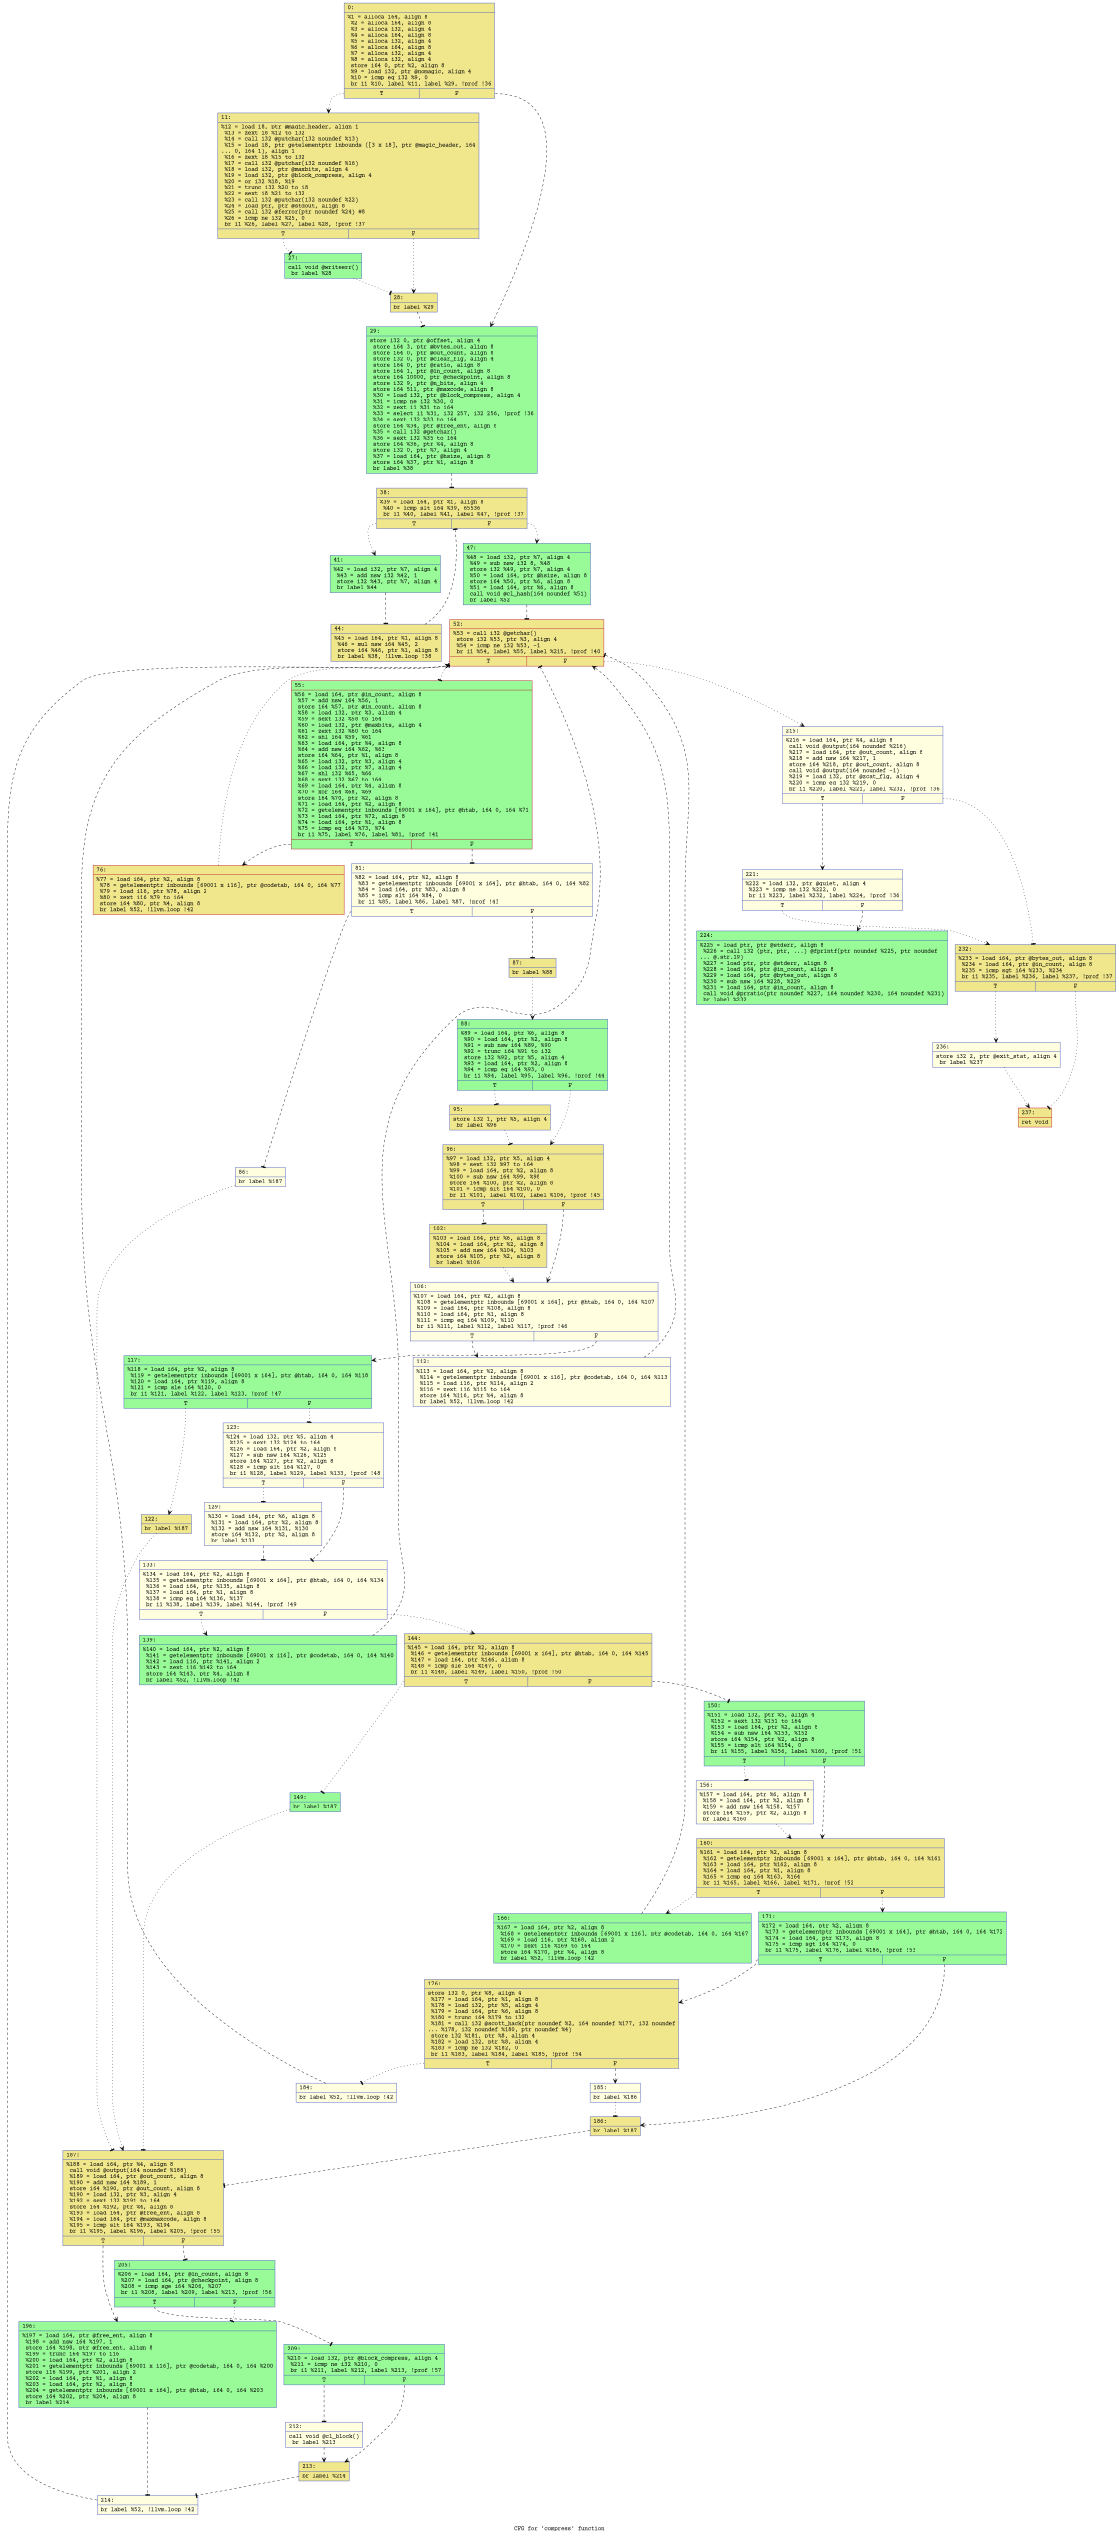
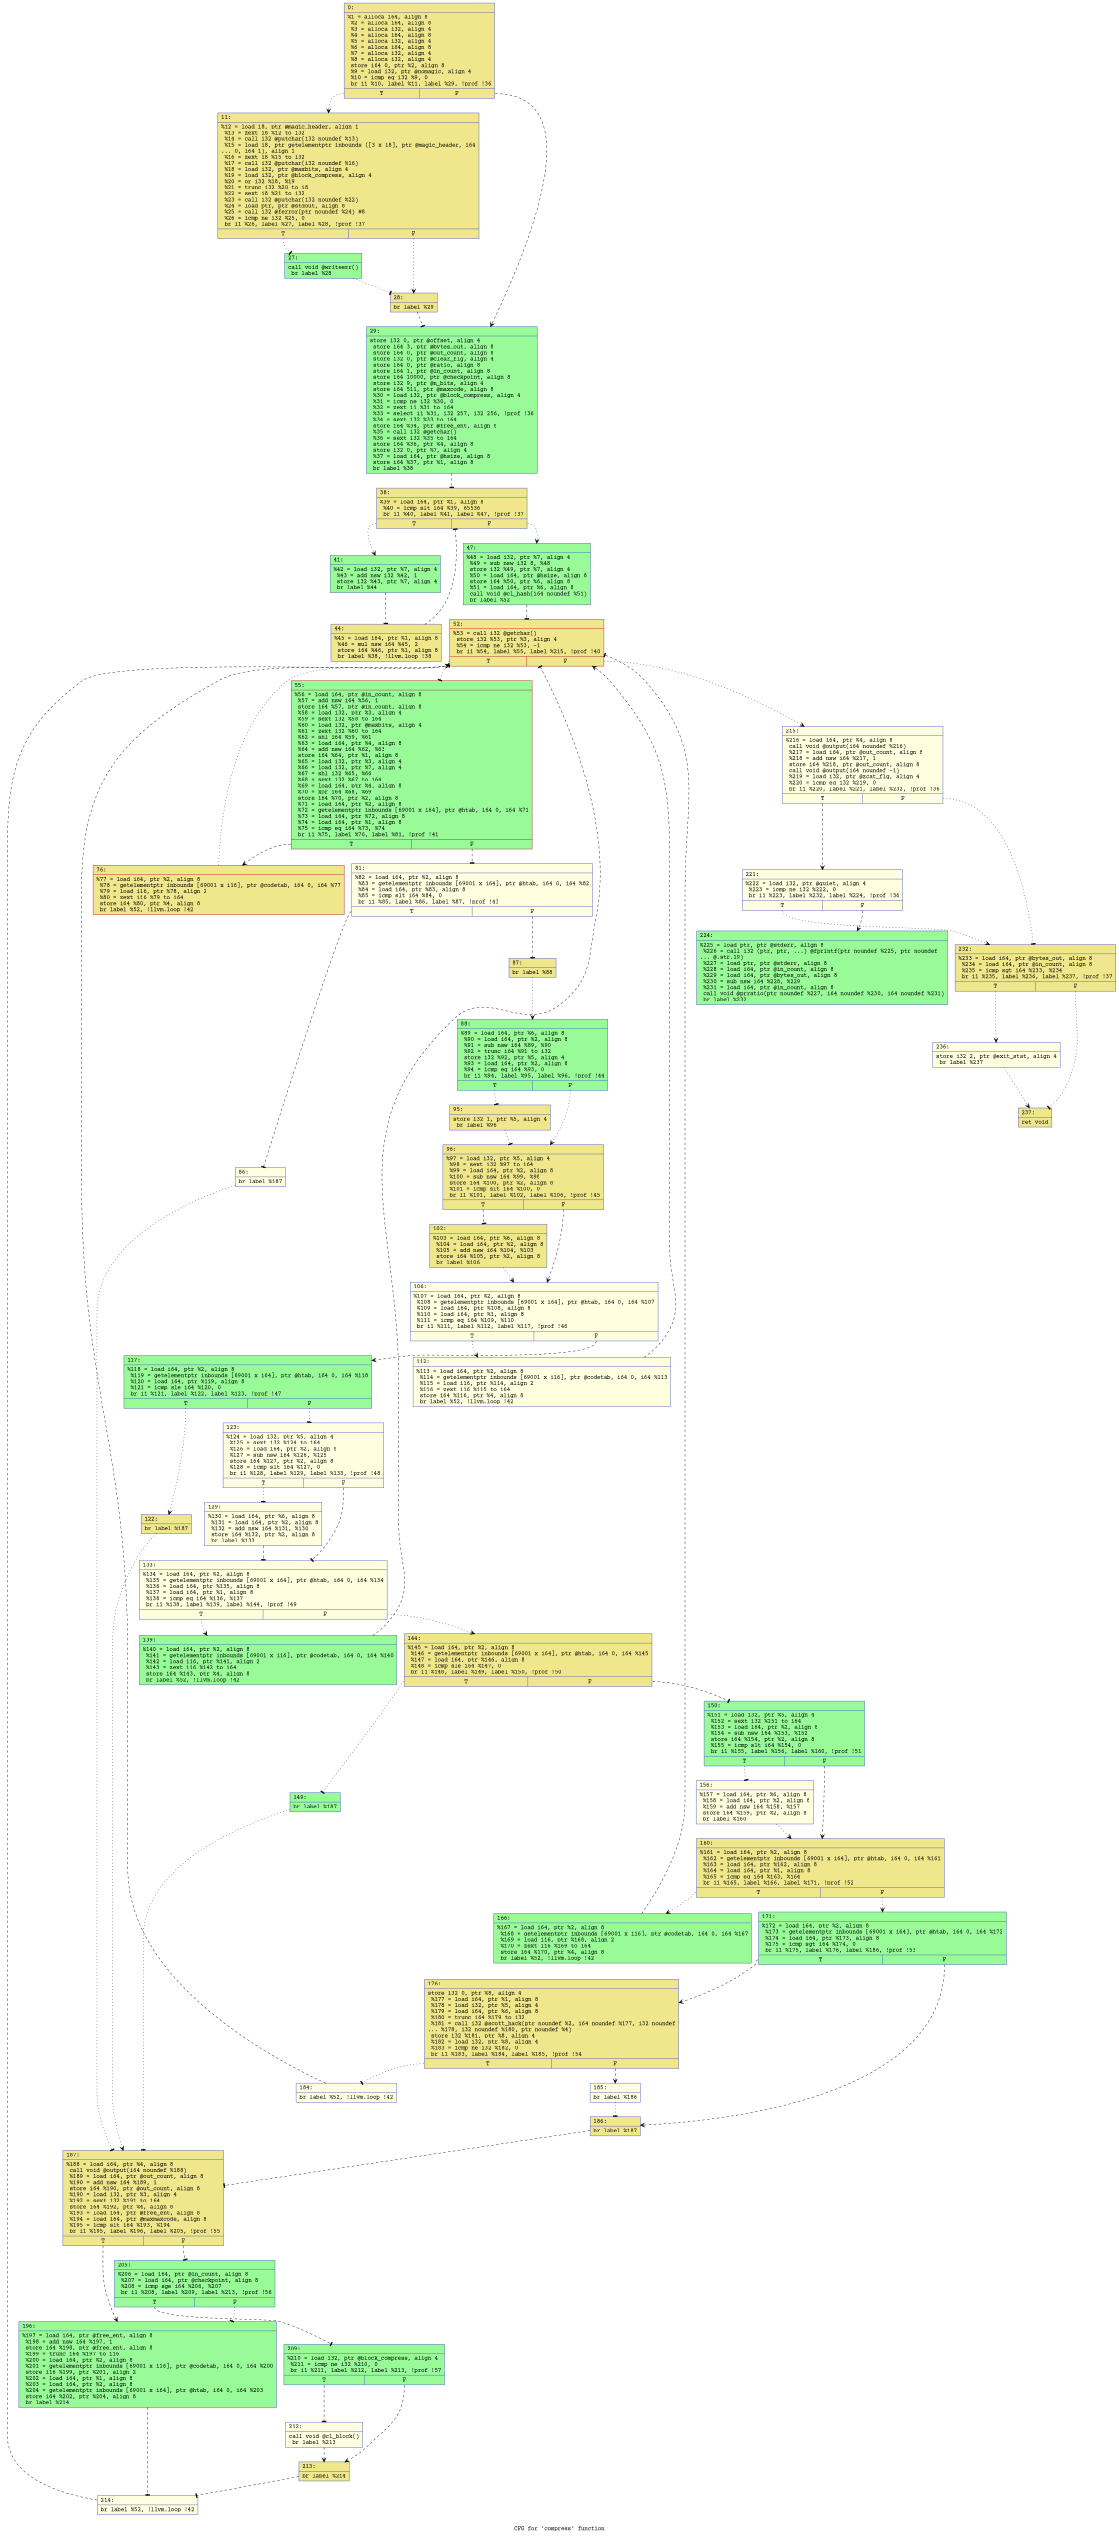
(1035, 1118) -> (1035, 1118)
(473, 1348) -> (473, 1348)
